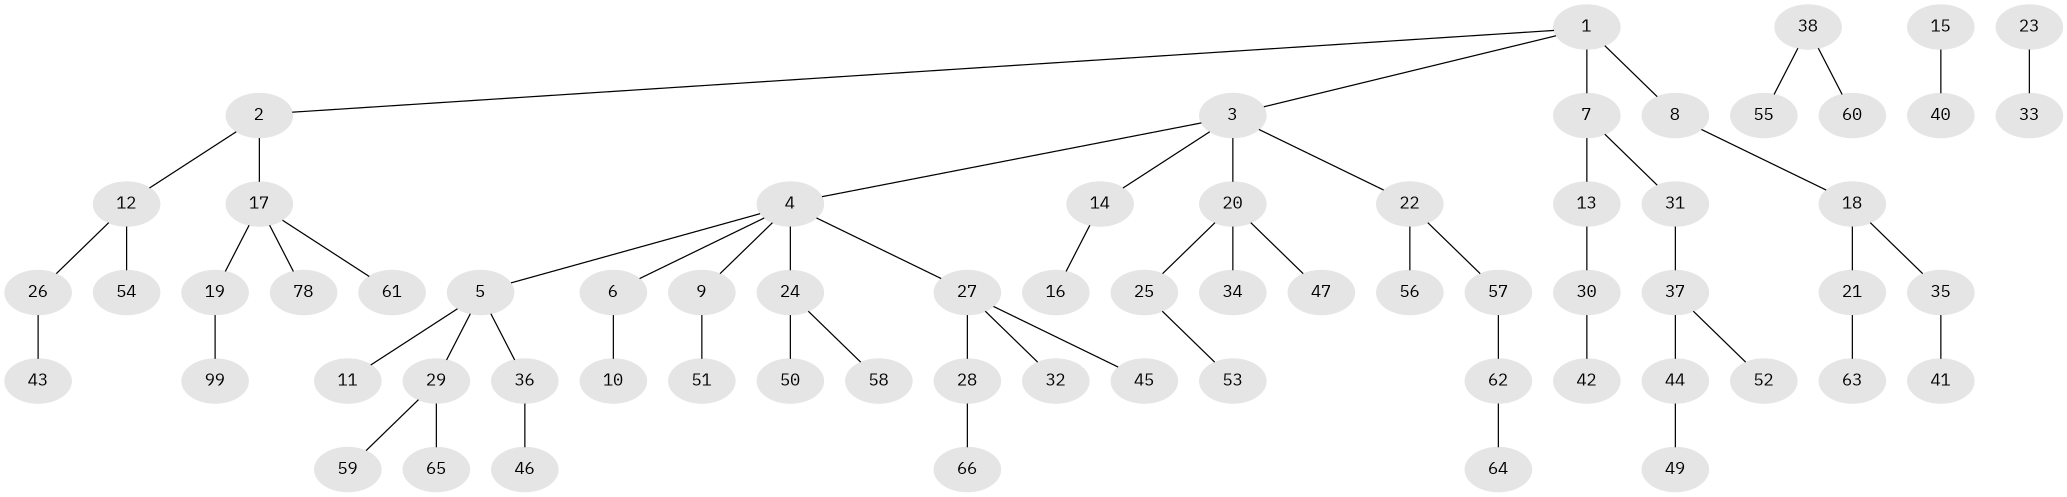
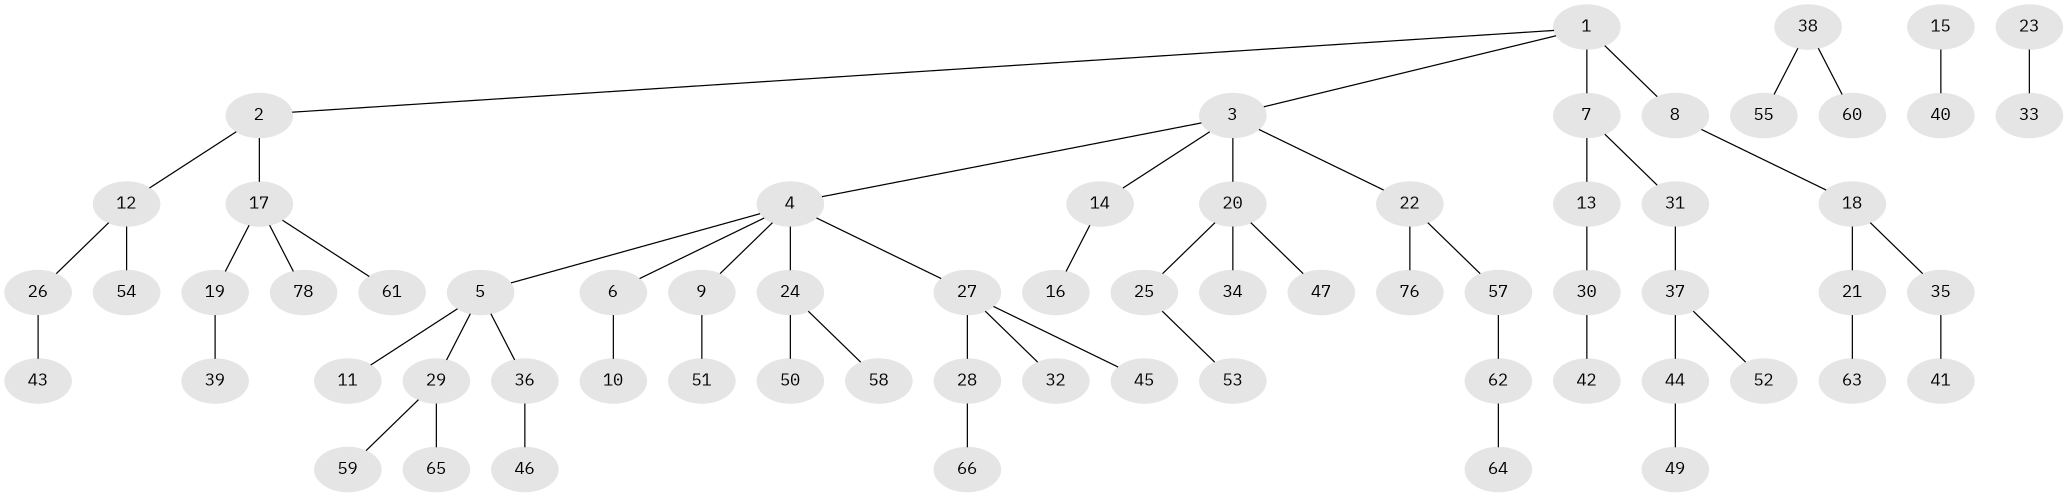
(1410, 293) -> (1410, 293)
(215, 381) -> (215, 381)
